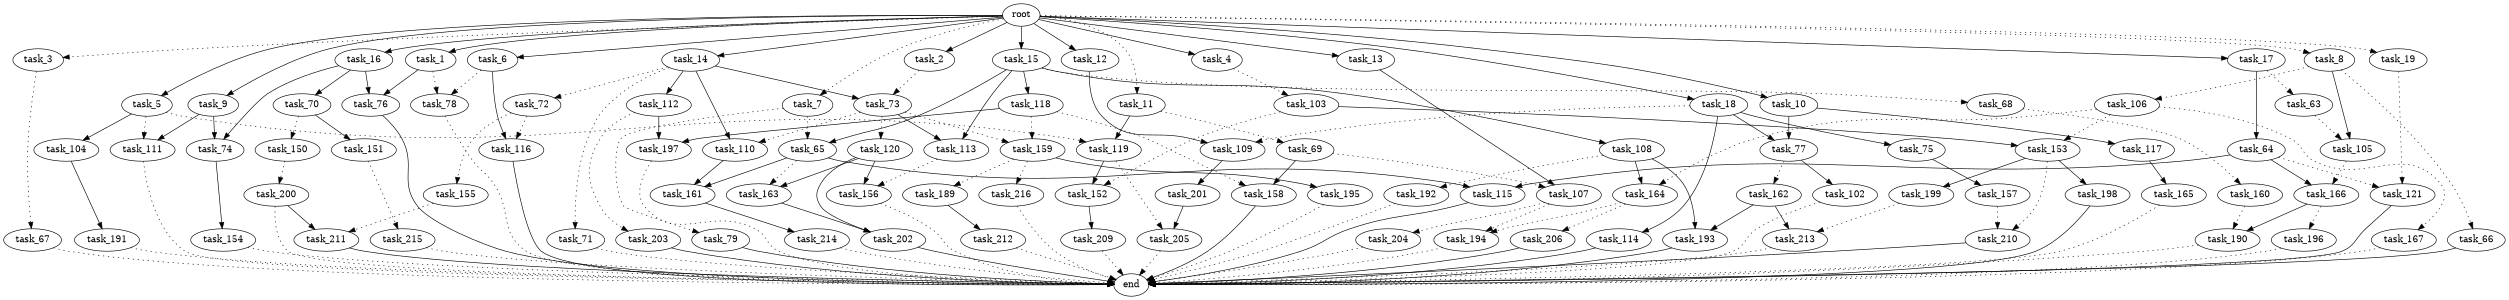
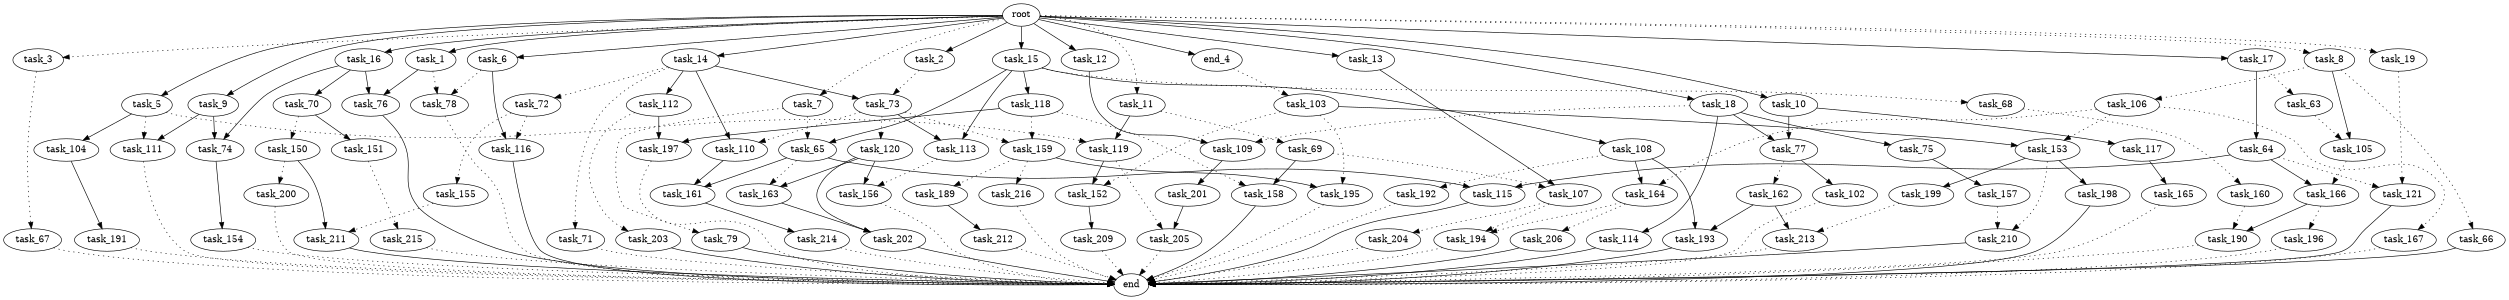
(1217, 60) -> (1217, 60)
none -> (1341, 143)
(299, 215) -> (317, 189)
